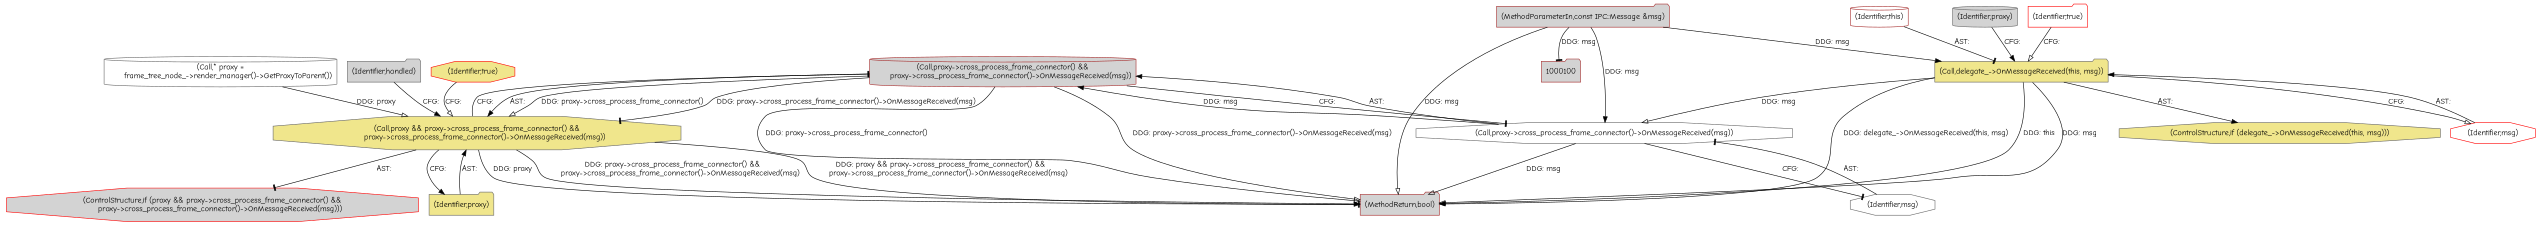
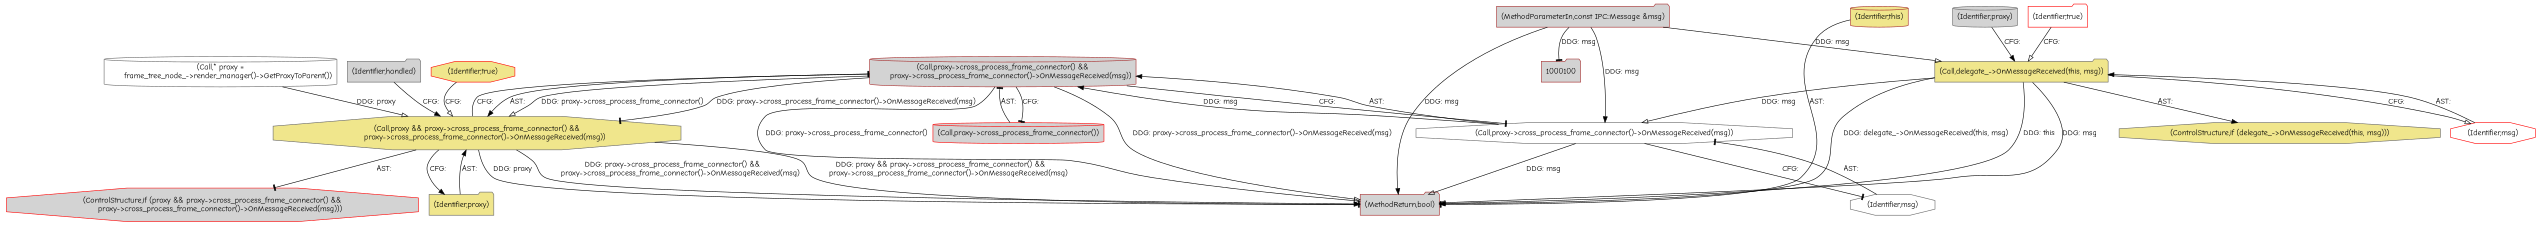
(1879, 17) -> (1879, 17)
(1948, 43) -> (1806, 170)
(1799, 44) -> (1799, 44)
(1441, 83) -> (1441, 83)
none -> (1018, 133)
